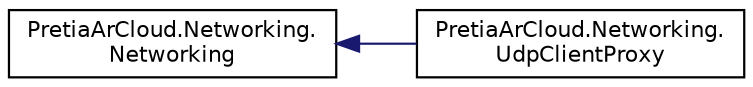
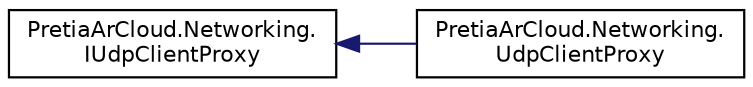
(173, 44) -> (173, 44)
